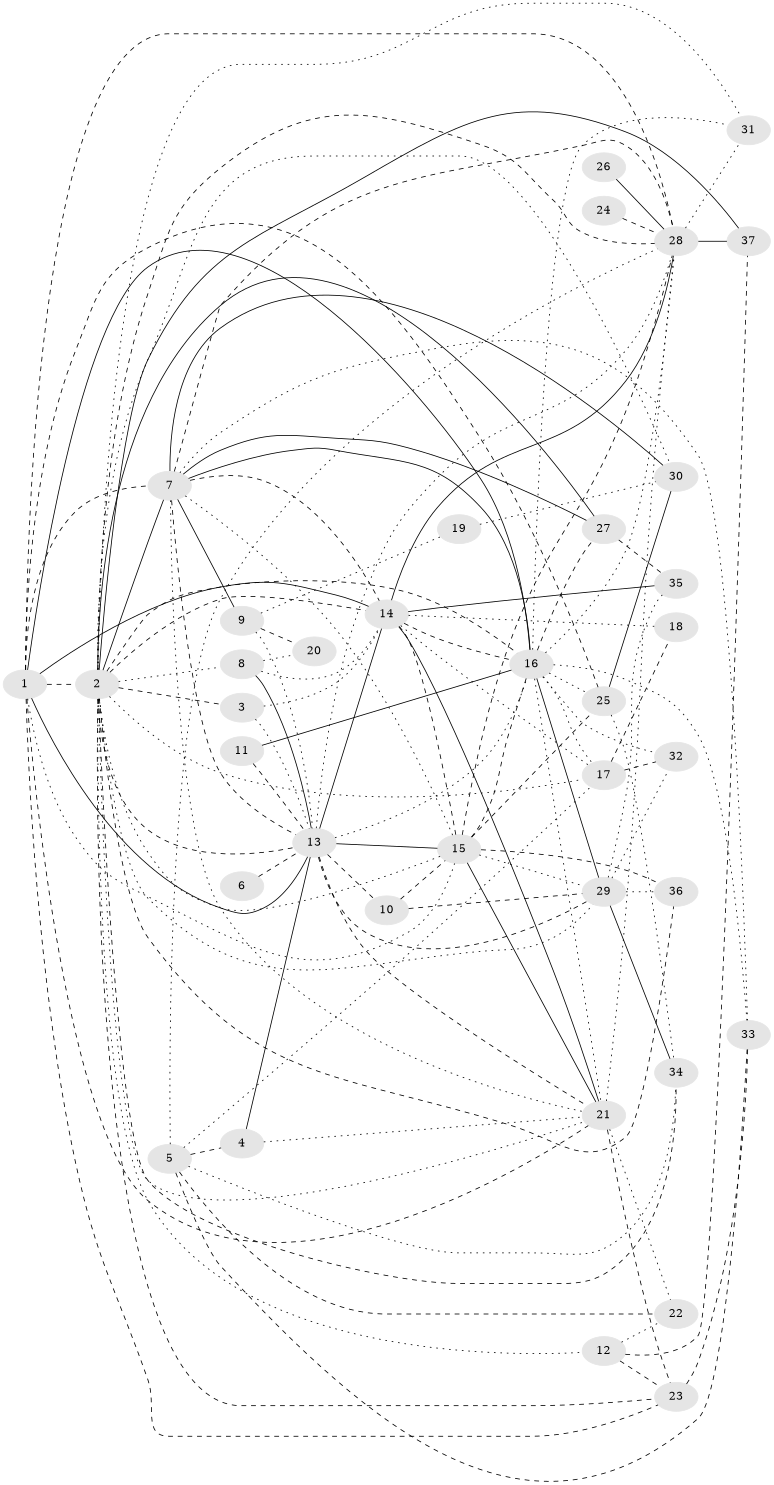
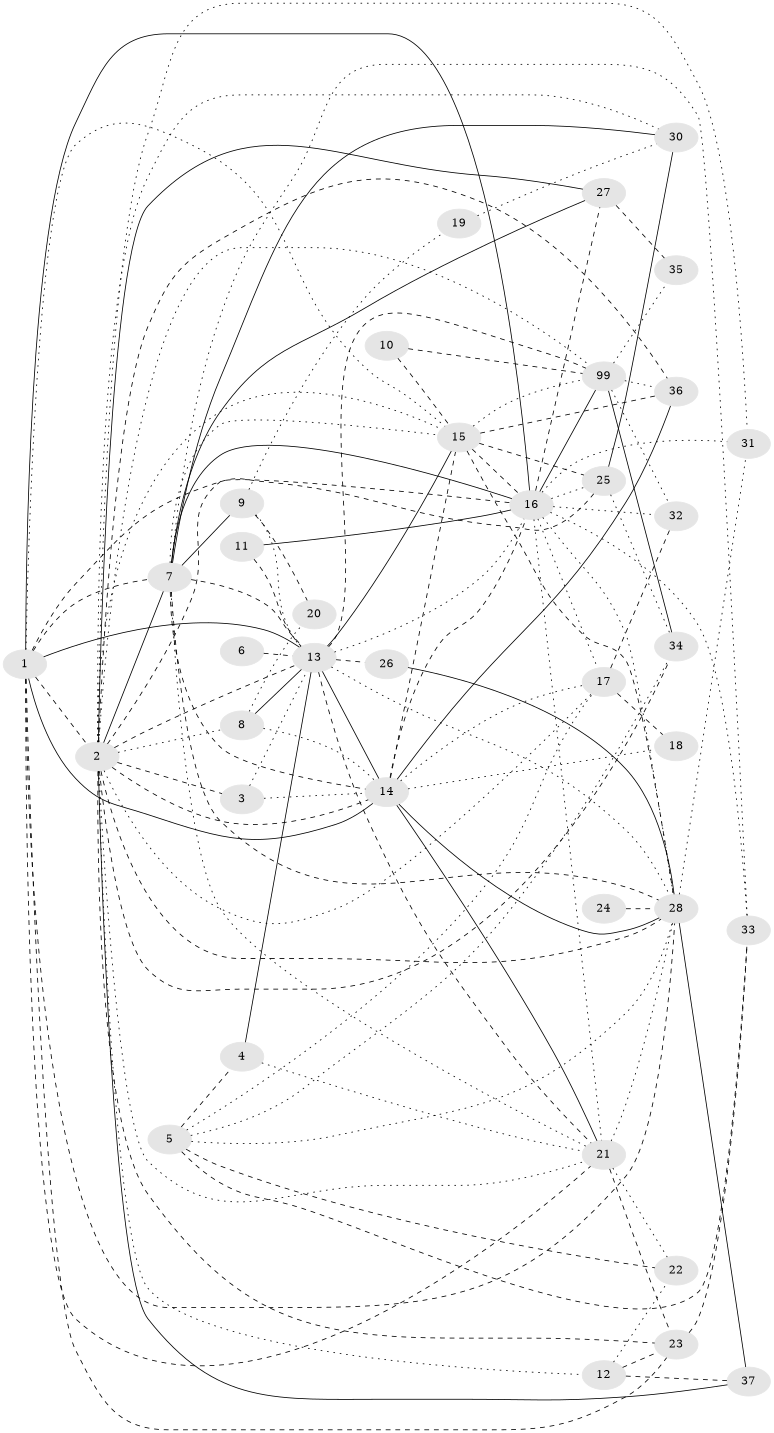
(544, 597) -> (558, 595)
(351, 877) -> (351, 661)
(604, 892) -> (604, 376)
(532, 982) -> none
